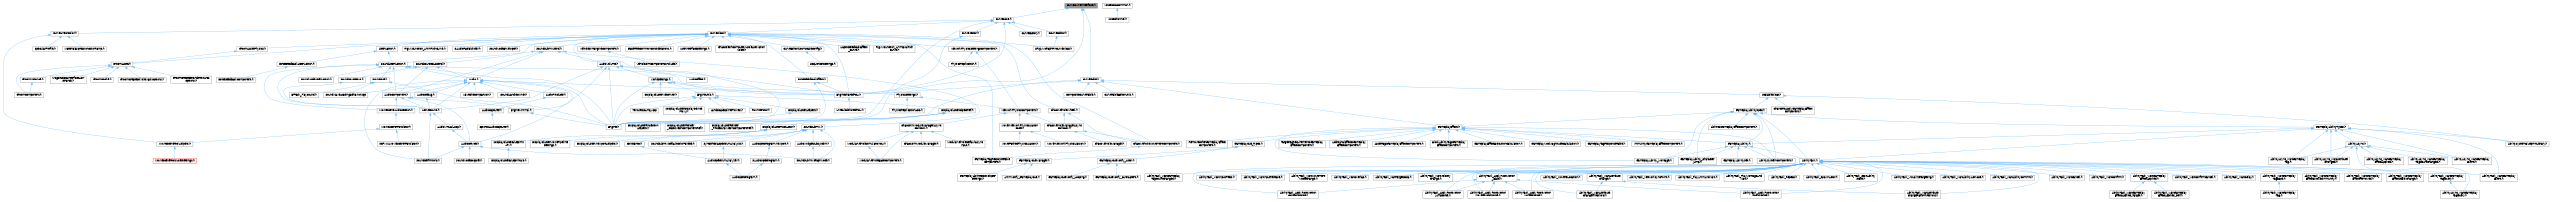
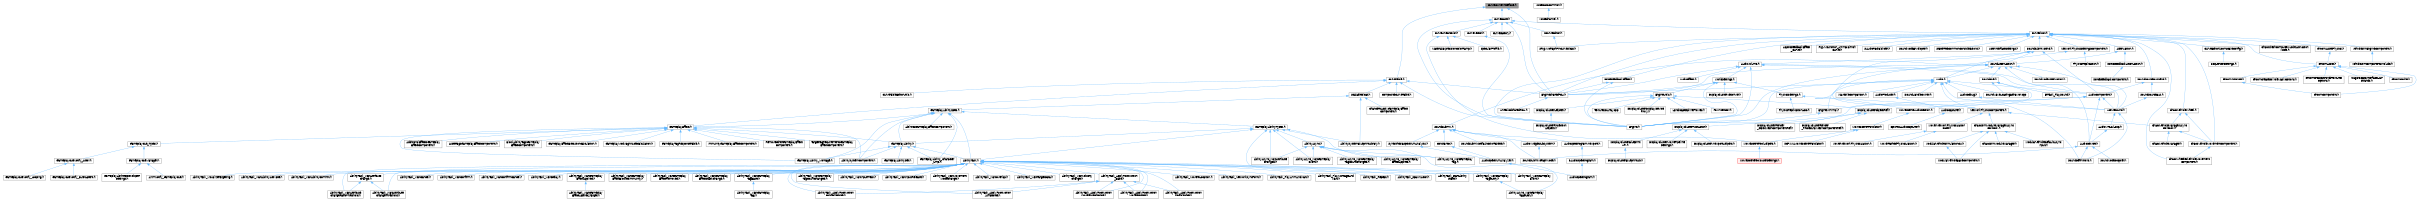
(425, 49) -> none
(459, 74) -> none
(992, 161) -> (2189, 161)
(2170, 194) -> none
